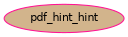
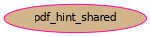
(64, 18) -> (75, 18)
